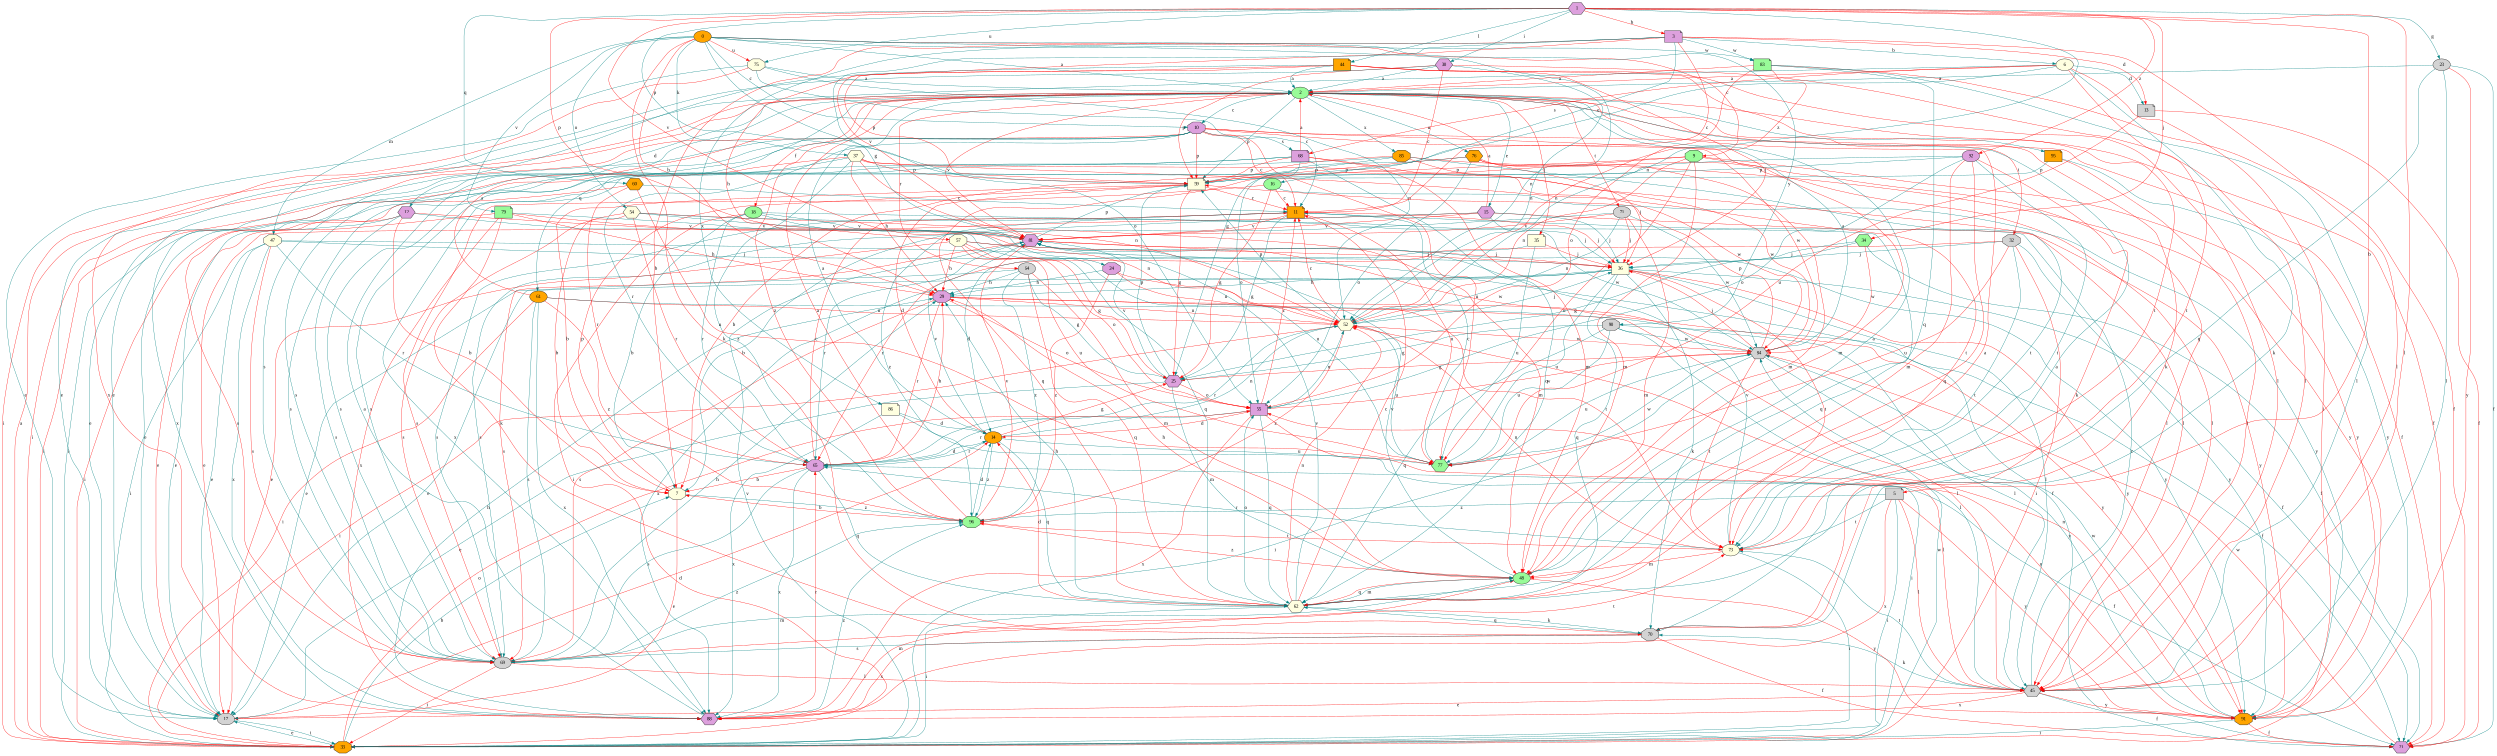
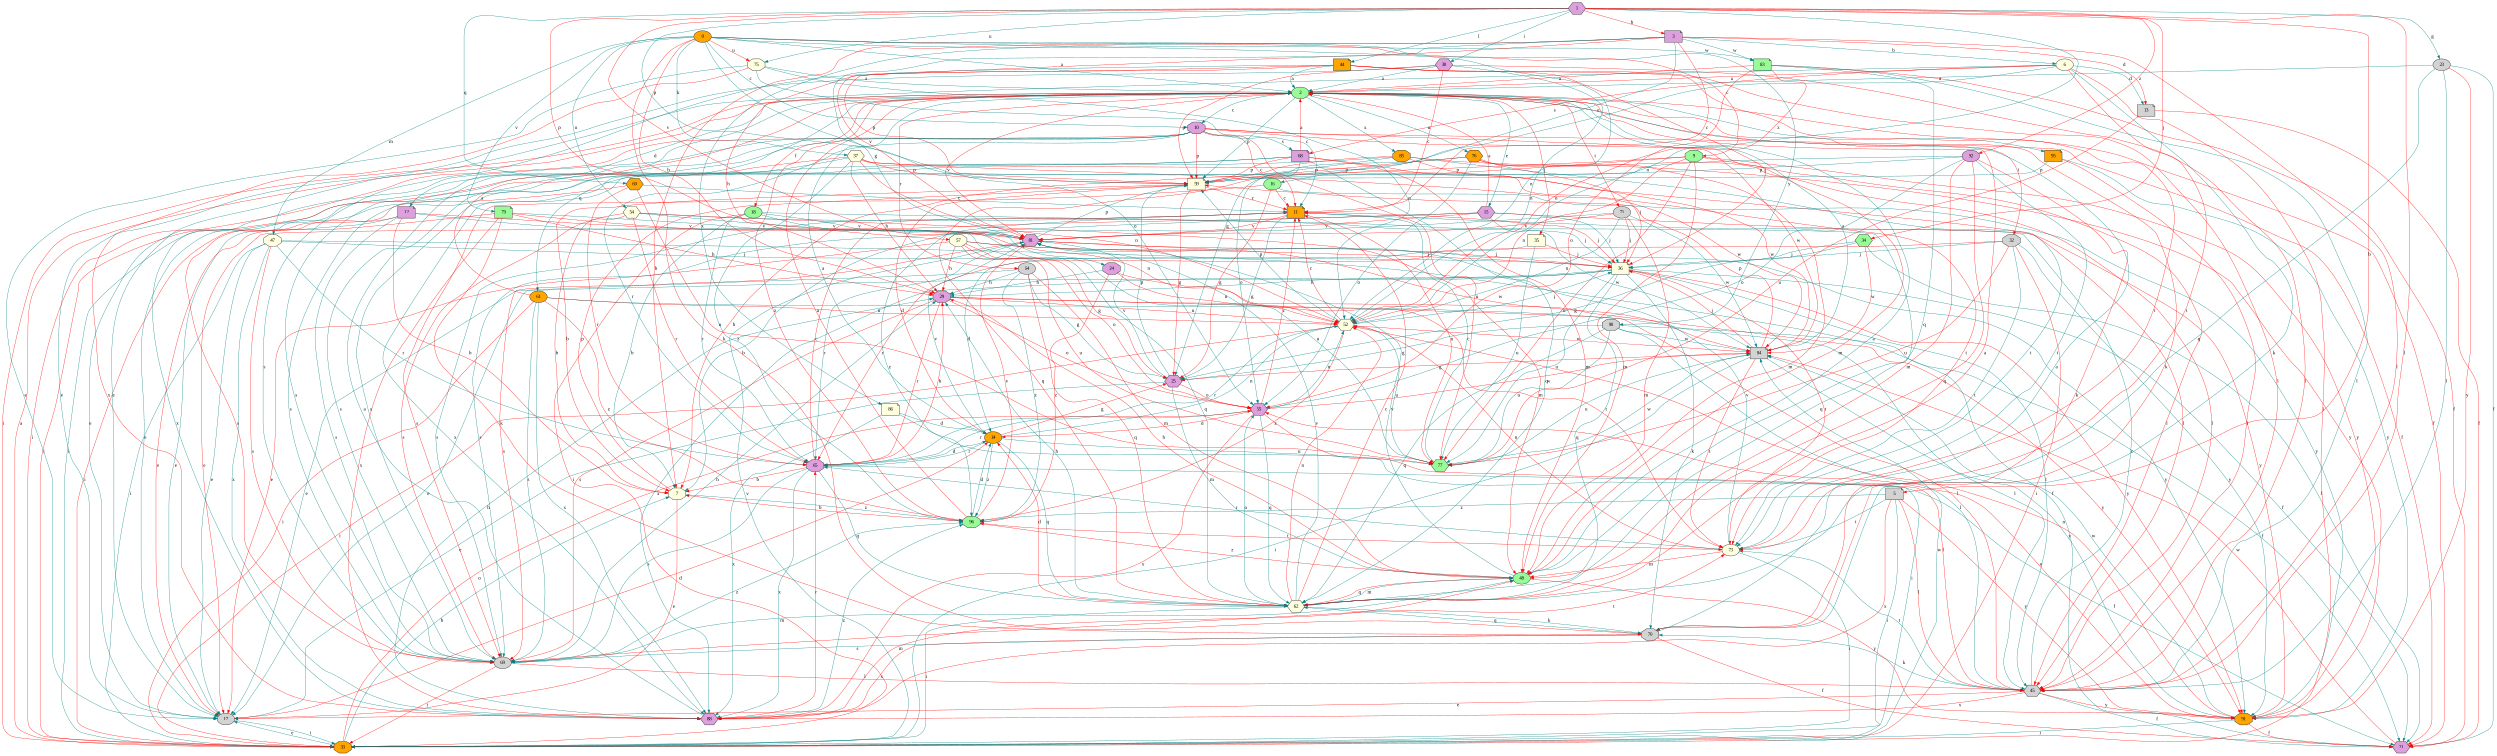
(406, 212) -> (406, 212)
(1759, 353) -> (1759, 353)
(1259, 409) -> (1259, 409)
